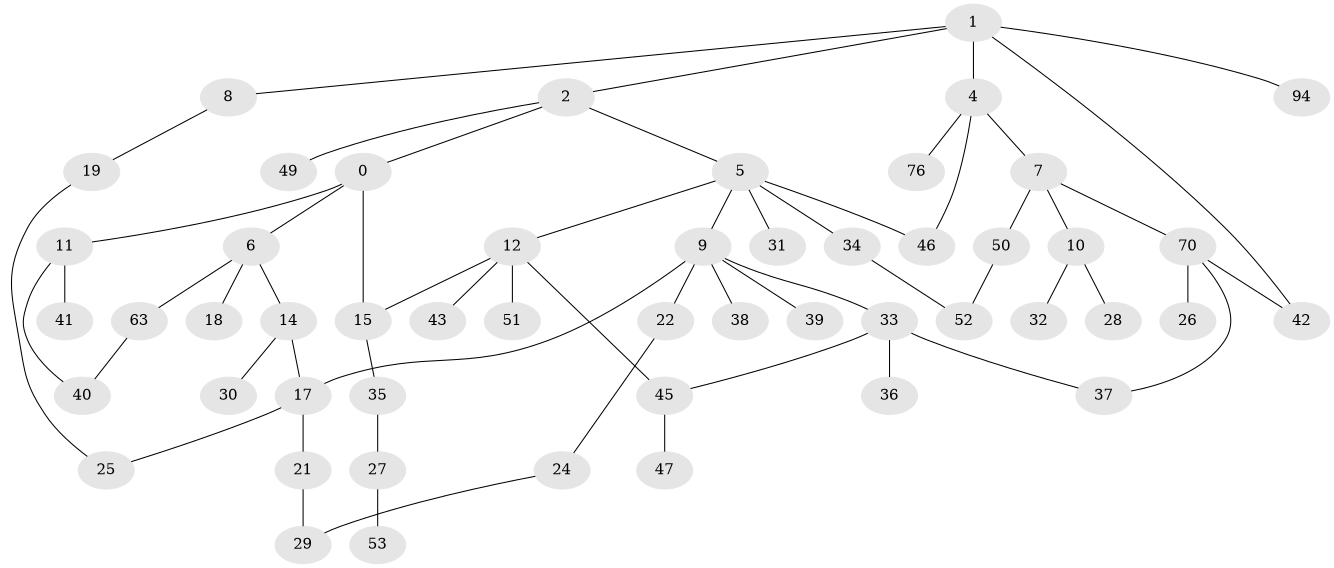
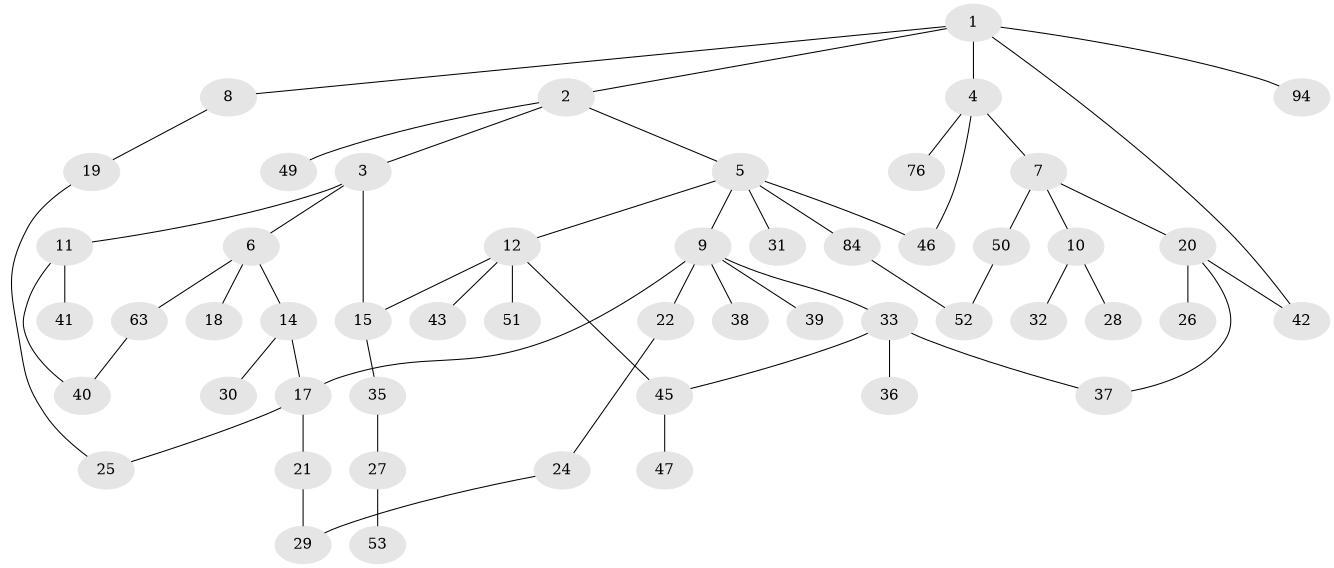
(363, 172) -> (363, 172)
(852, 247) -> (852, 247)
(1188, 247) -> (1188, 247)
